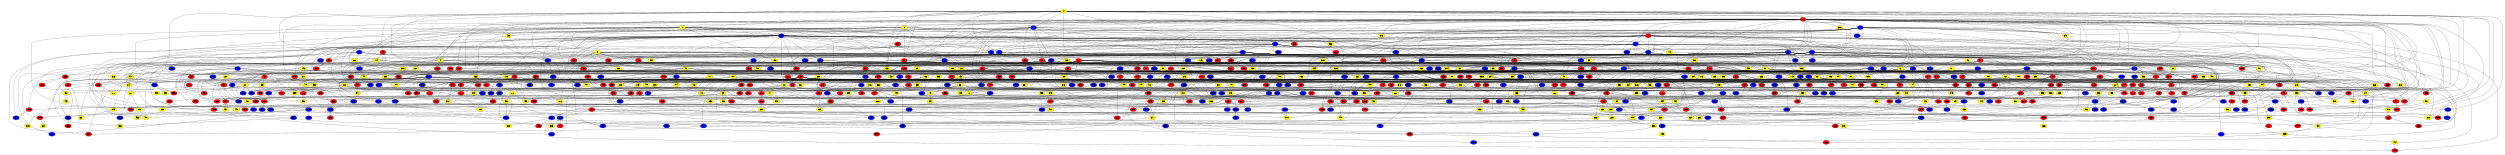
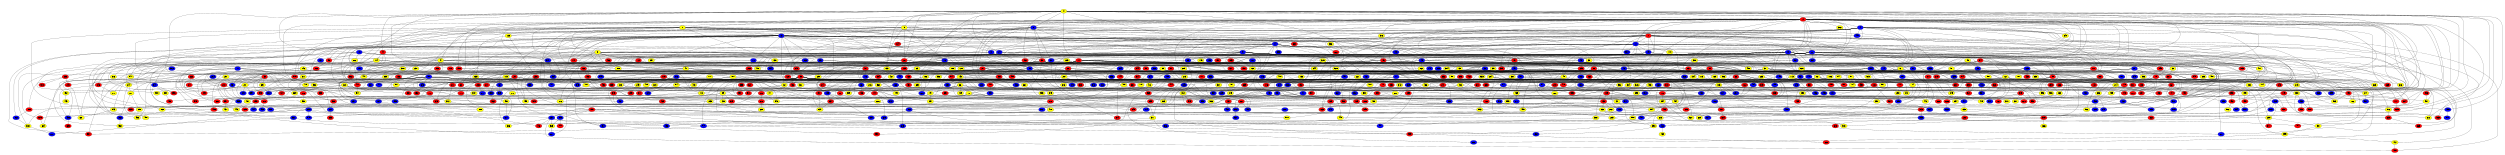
none -> (2007, 101)
